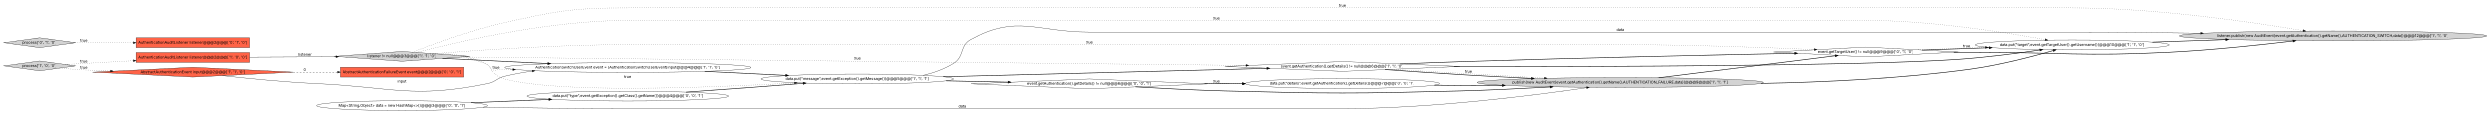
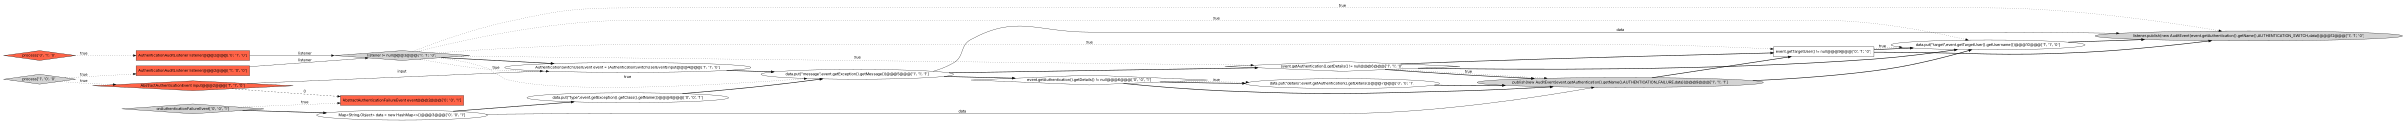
(40, 43) -> (40, 56)
(1866, 52) -> (1824, 52)
none -> (291, 56)
none -> (193, 109)
